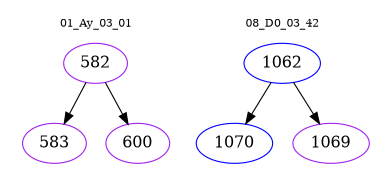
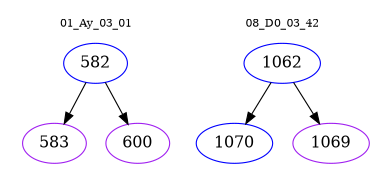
(96, 63) -> (96, 63)
